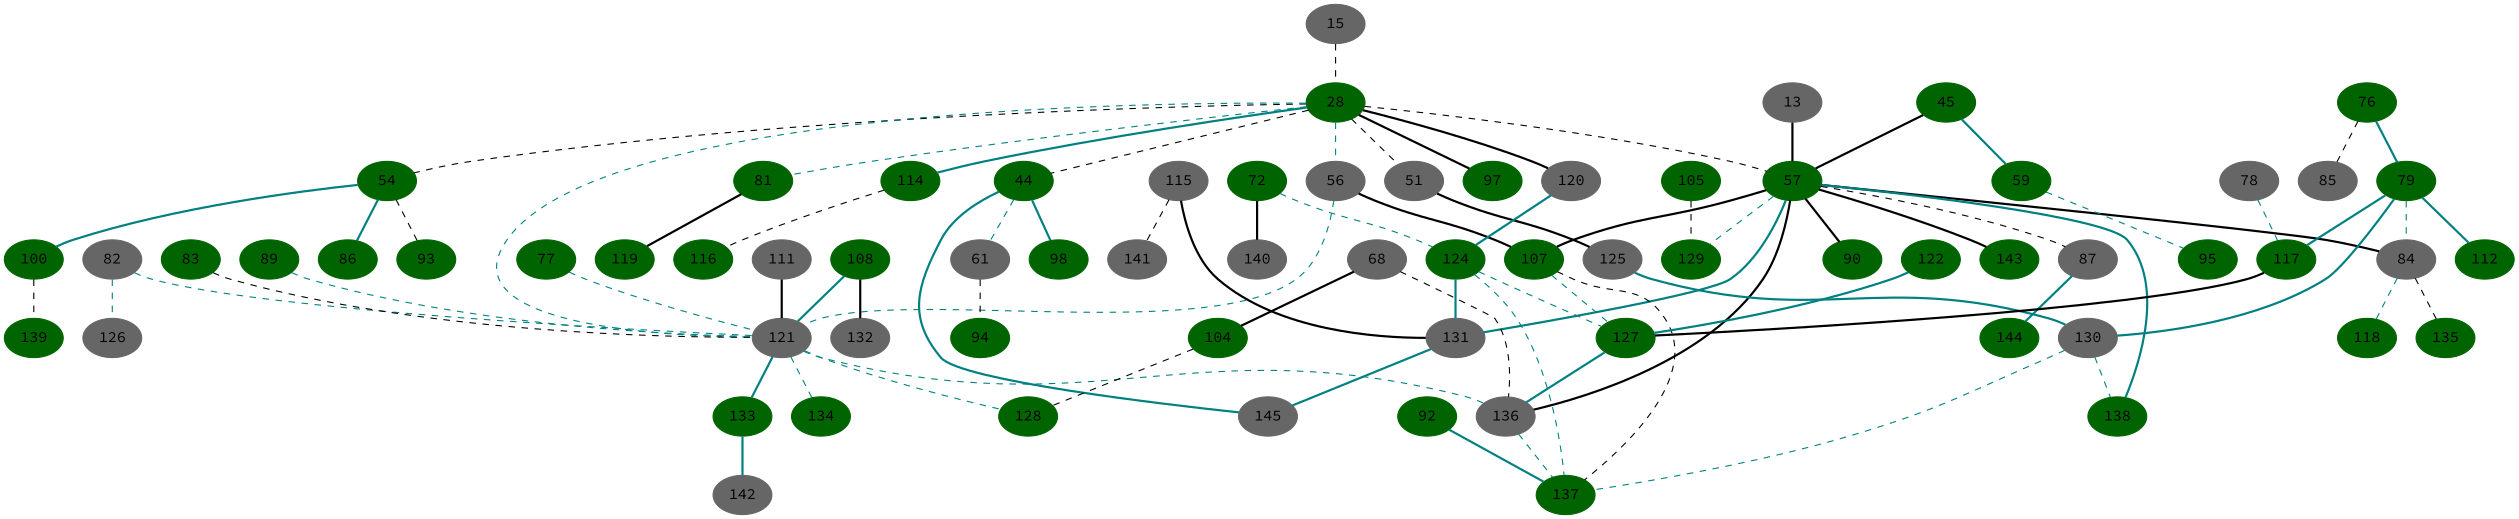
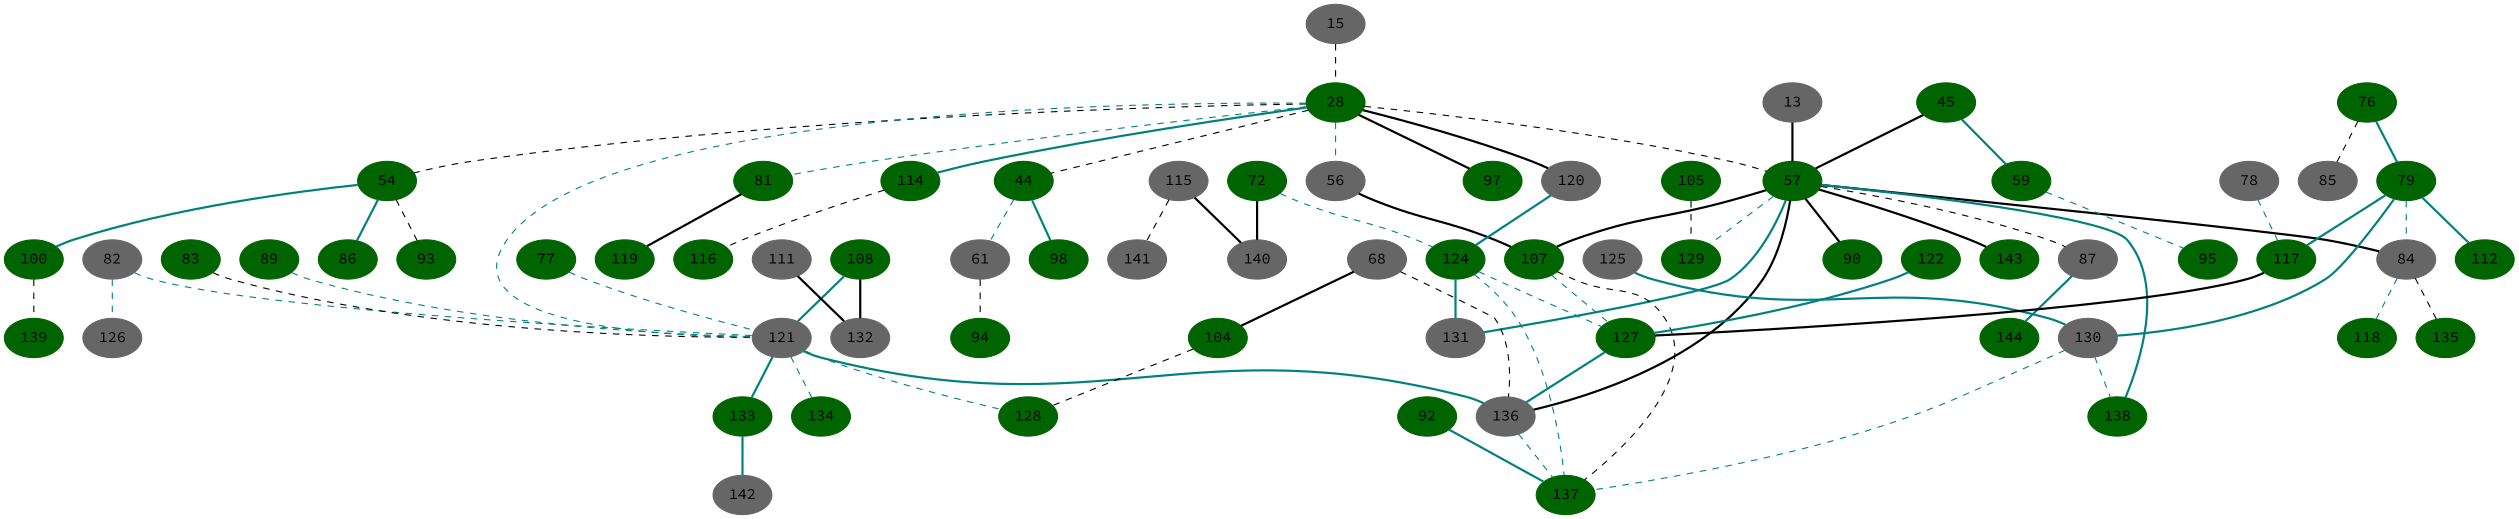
(1414, 181) -> none
(782, 299) -> (816, 294)
(1096, 312) -> none
(1282, 315) -> (1218, 220)
(1144, 377) -> (1144, 377)
(1268, 416) -> none
